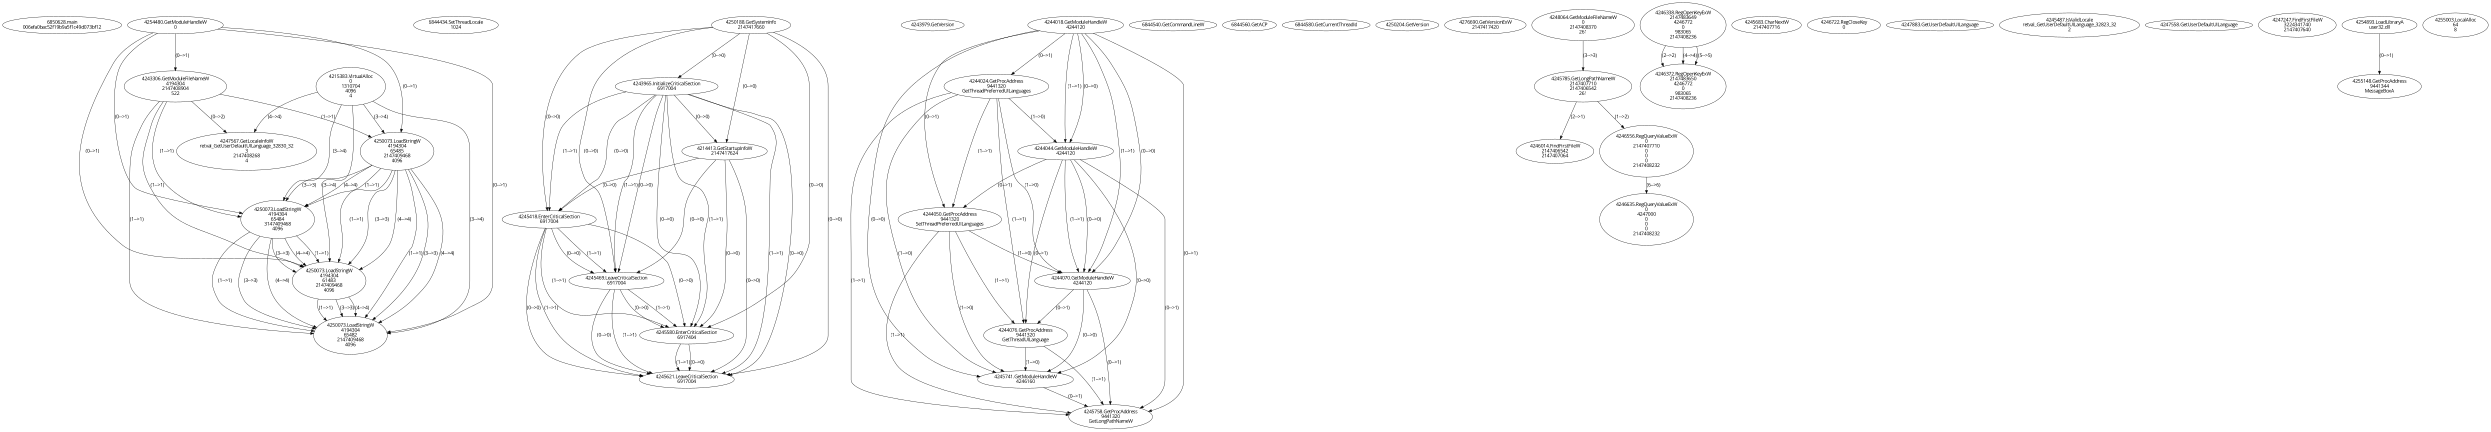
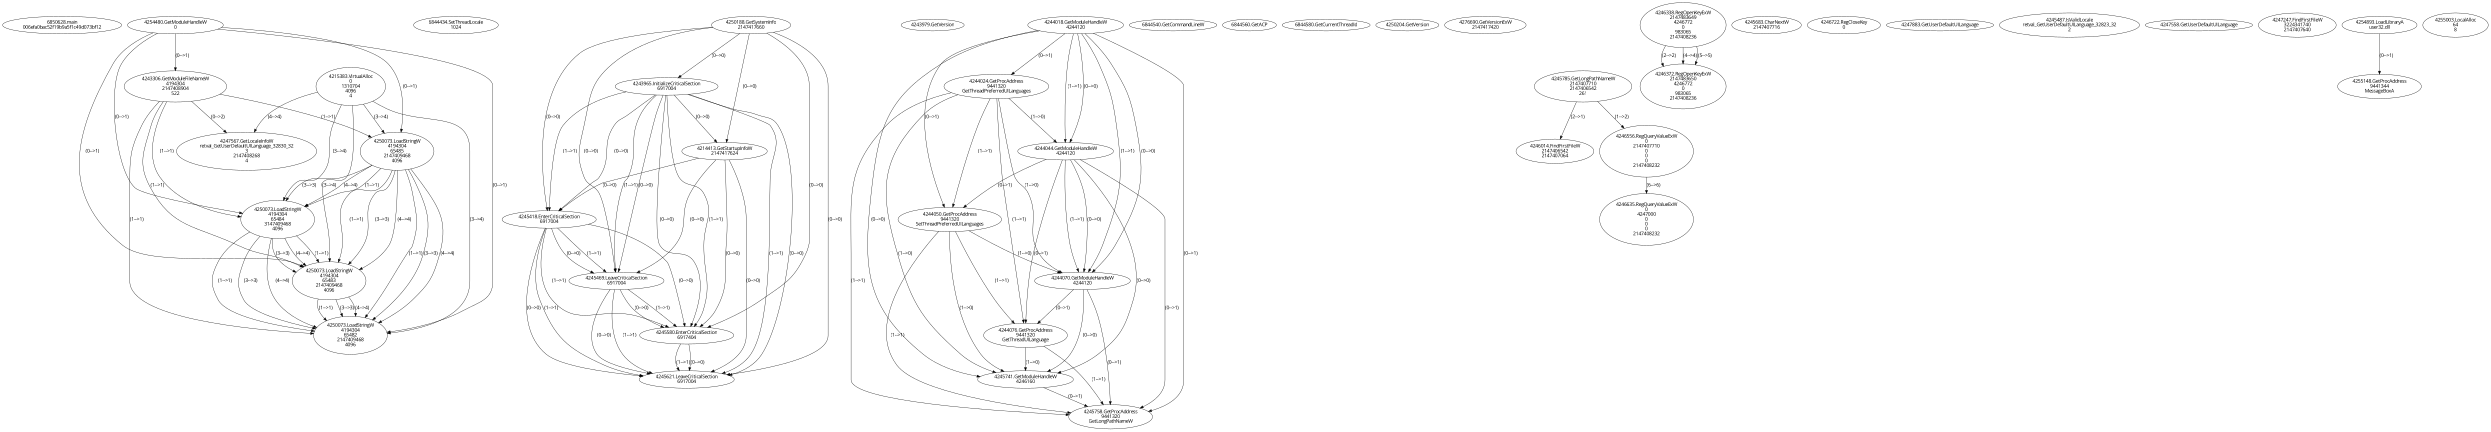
(1583, 25) -> none
(329, 281) -> (329, 281)
